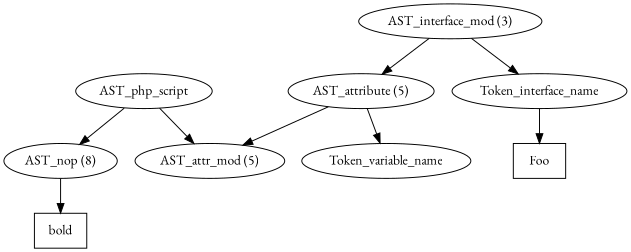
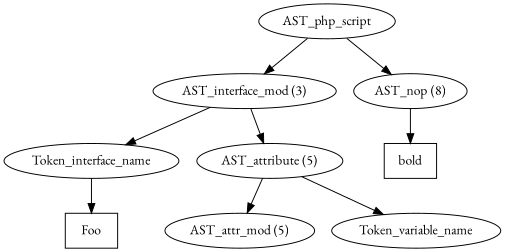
(173, 122) -> (290, 53)
